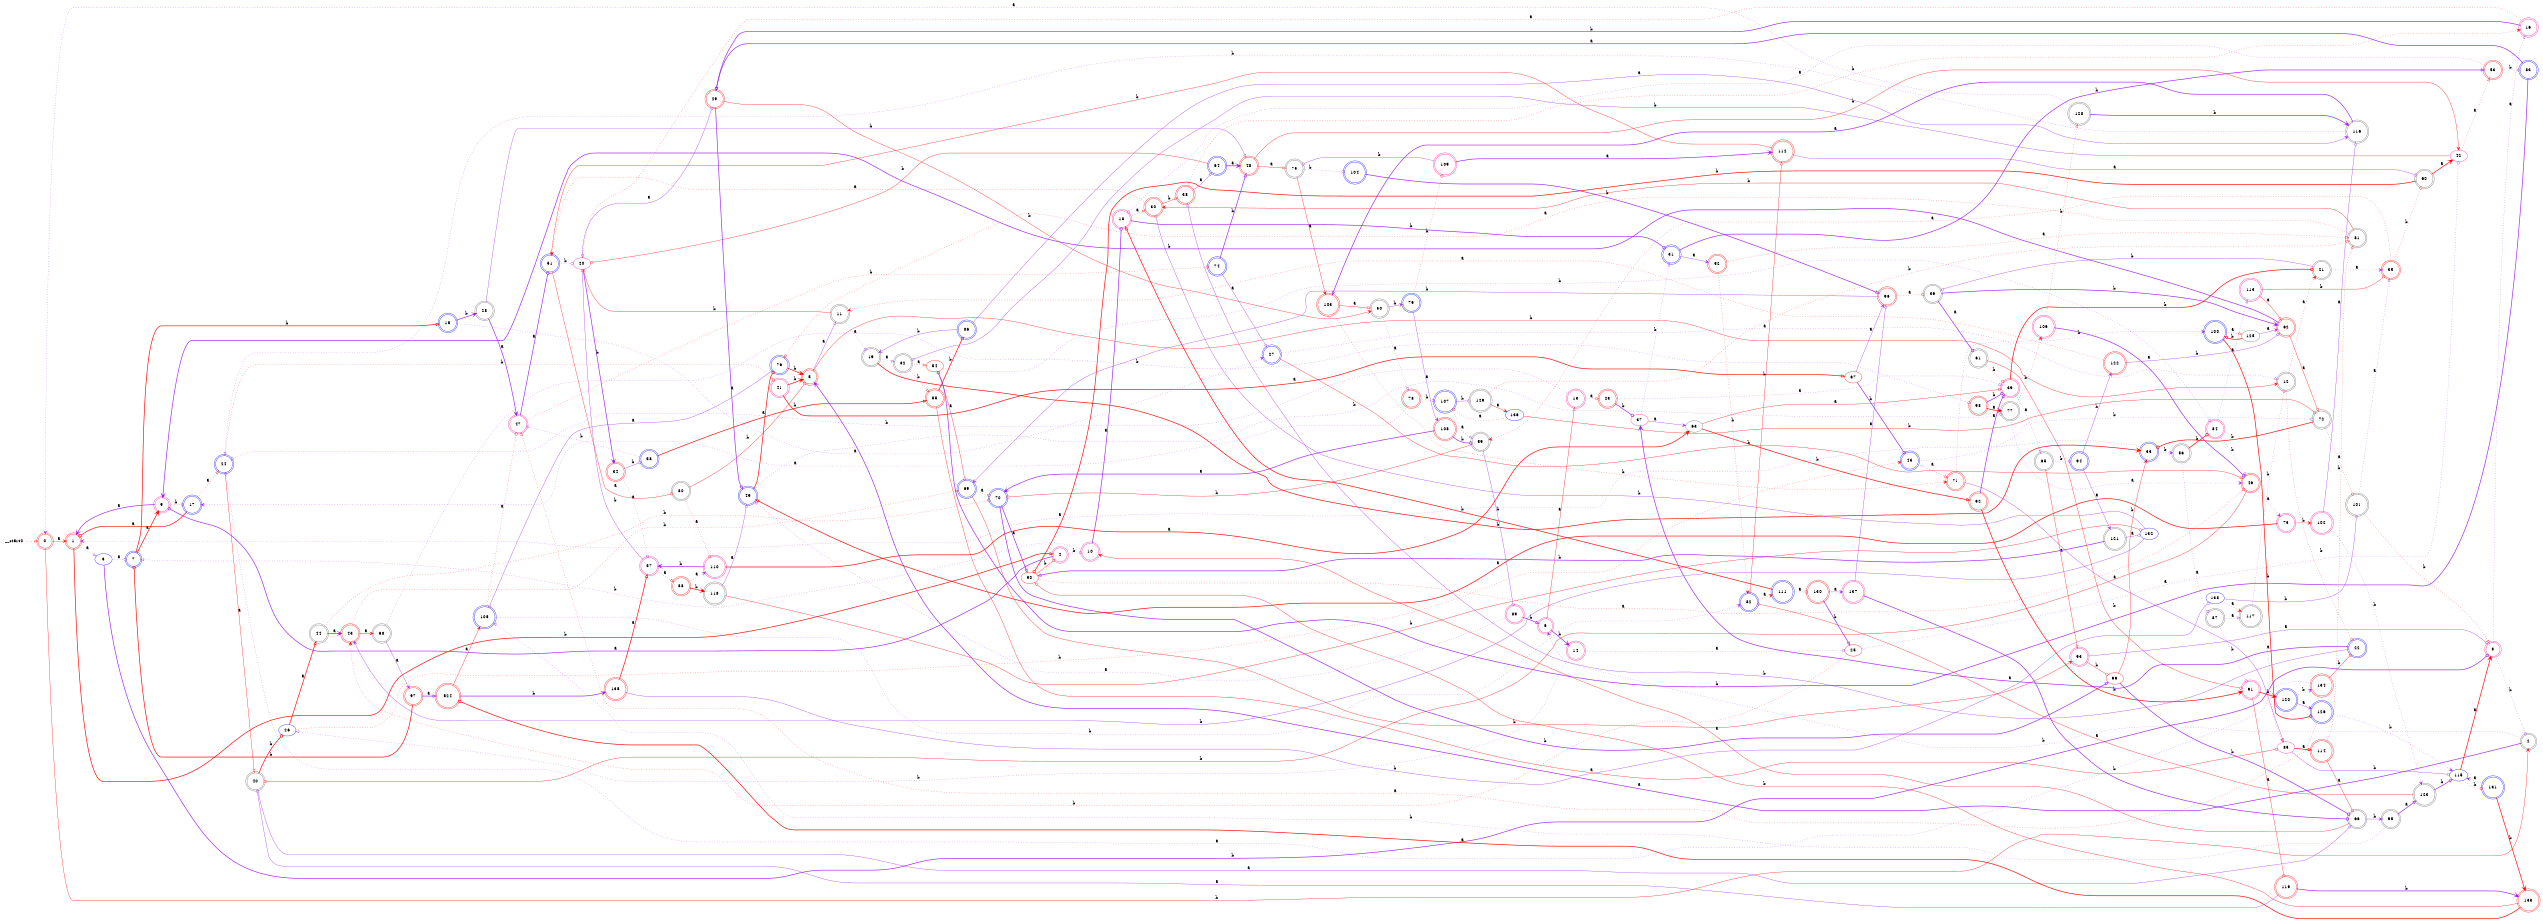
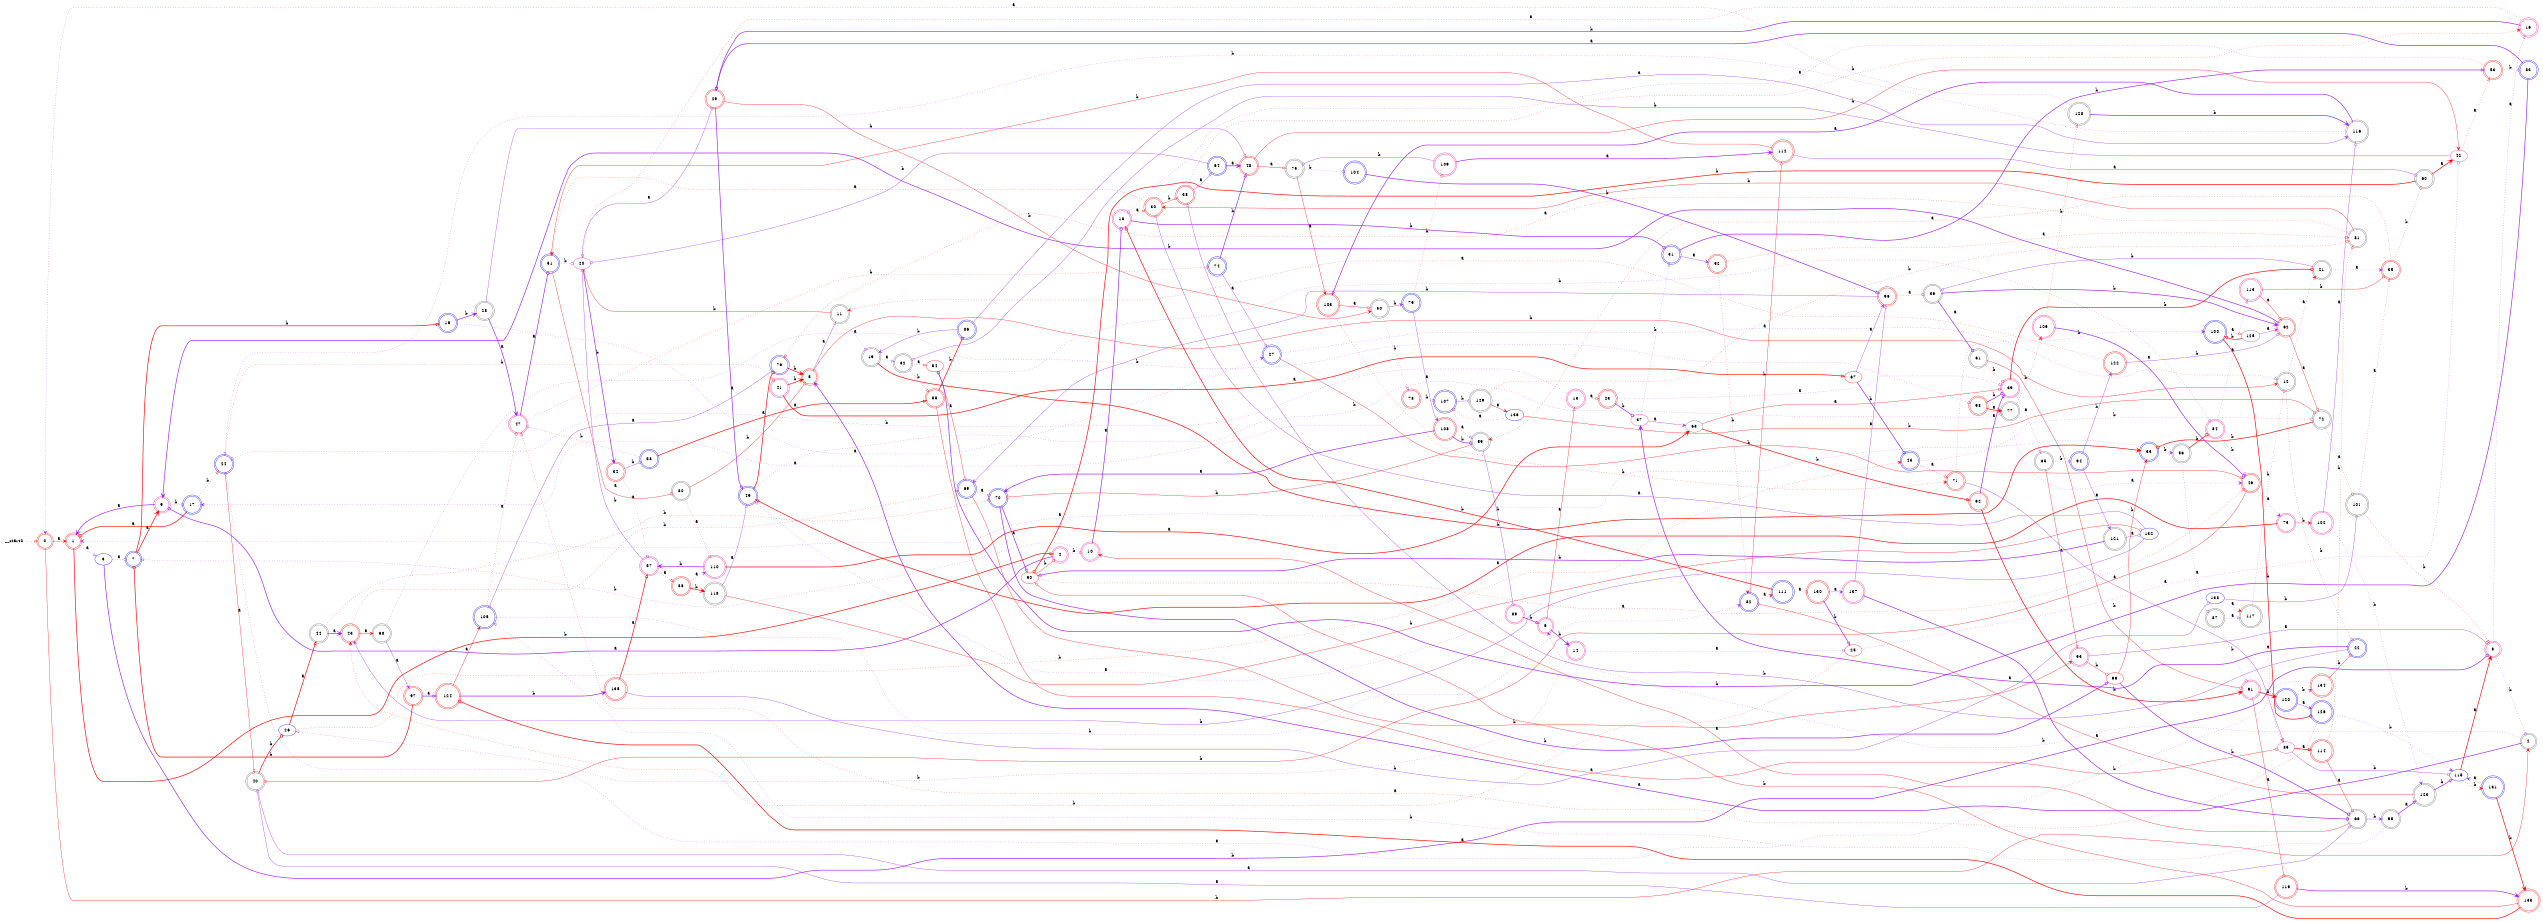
(912, 171) -> (912, 171)
(1395, 348) -> (1395, 348)
(795, 405) -> (795, 405)
(208, 481) -> (208, 481)
(1640, 493) -> (1640, 493)
(448, 696) -> (448, 696)
(2471, 786) -> (2471, 786)
